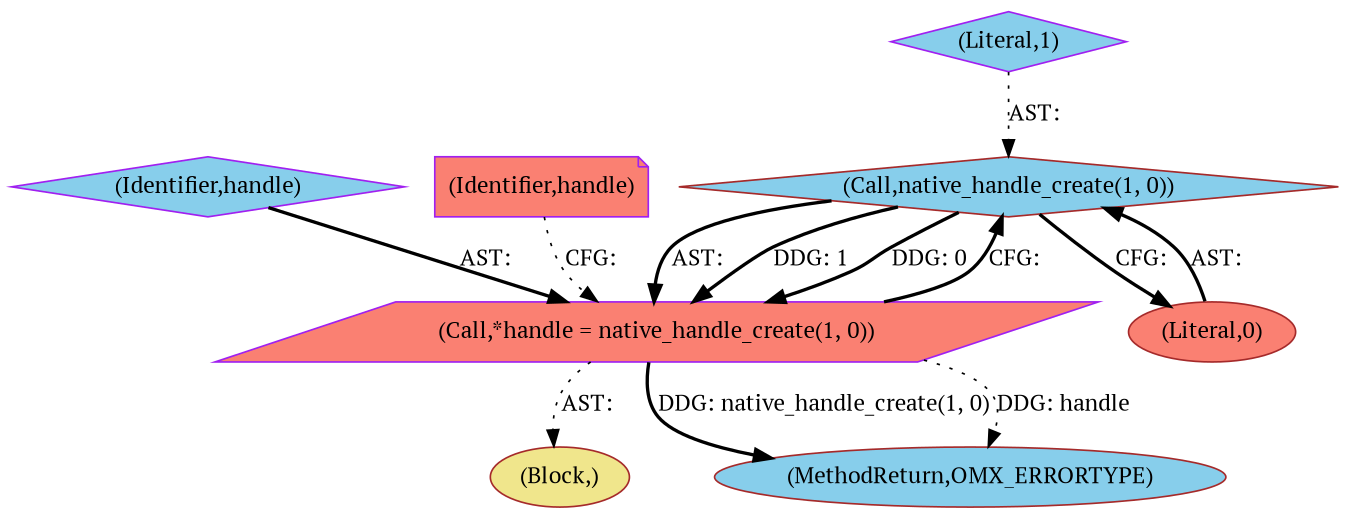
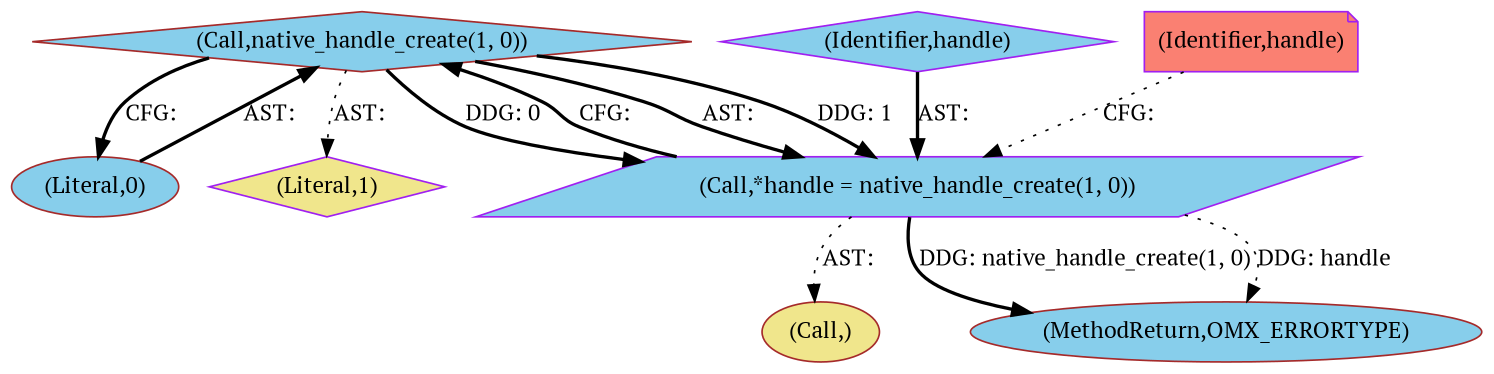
(1009, 42) -> (327, 187)
(1009, 106) -> (333, 104)
(657, 332) -> (918, 187)
(1212, 332) -> (95, 187)
(560, 477) -> (821, 332)
